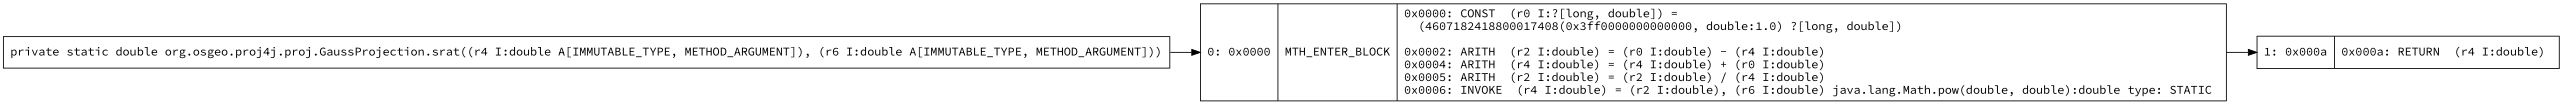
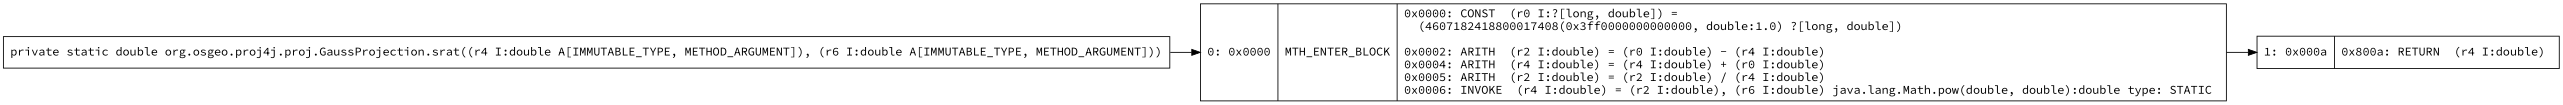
(2447, 52) -> (2447, 52)
